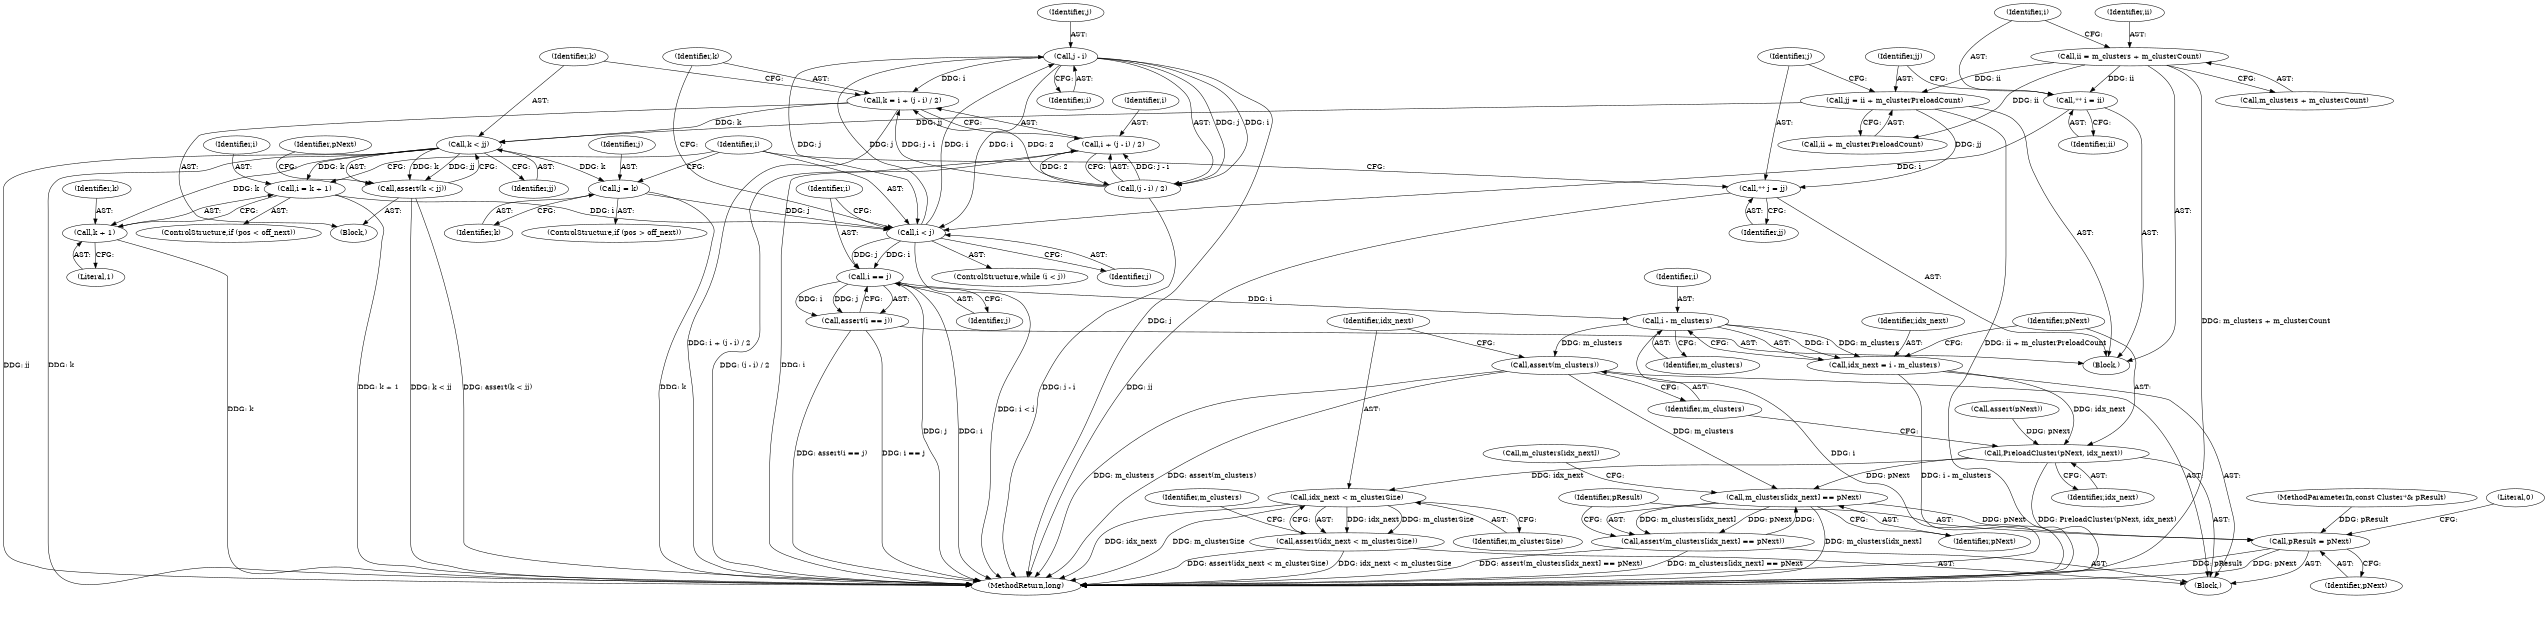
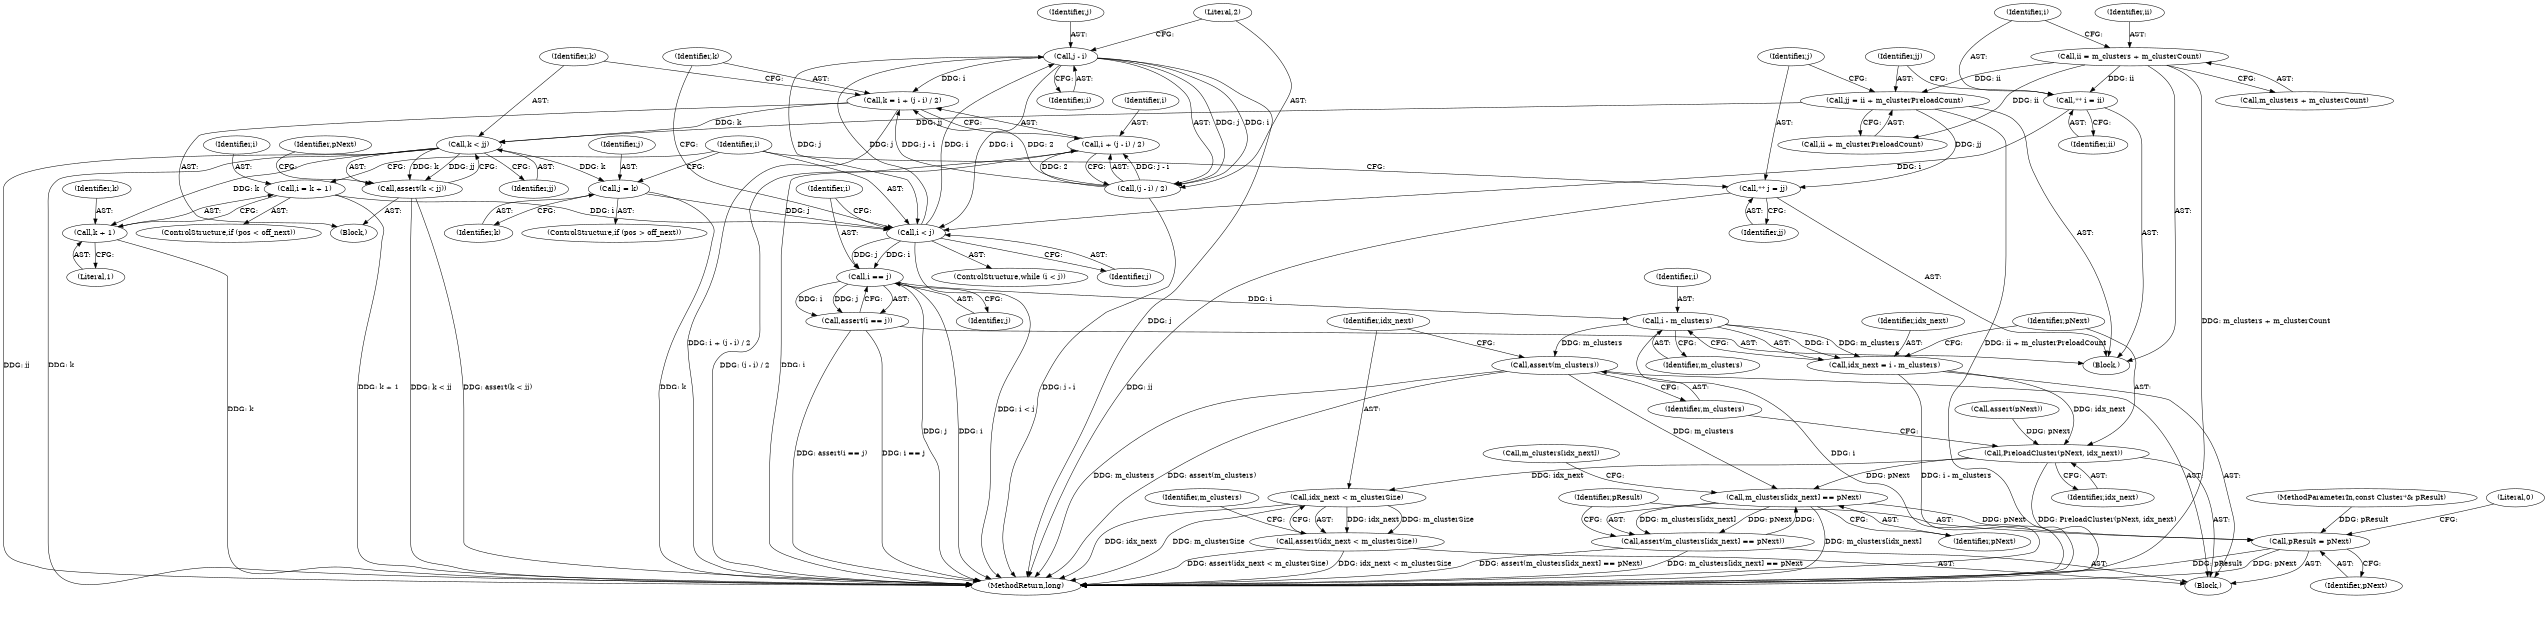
none -> (1223, 13)
(371, 155) -> none
(1518, 542) -> none
